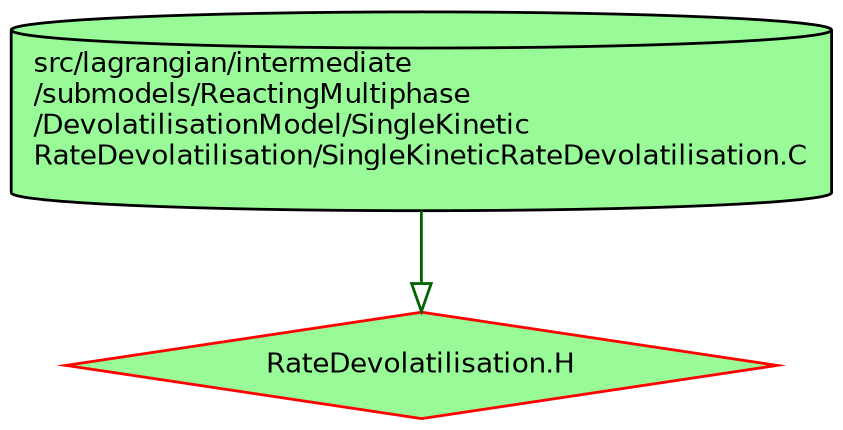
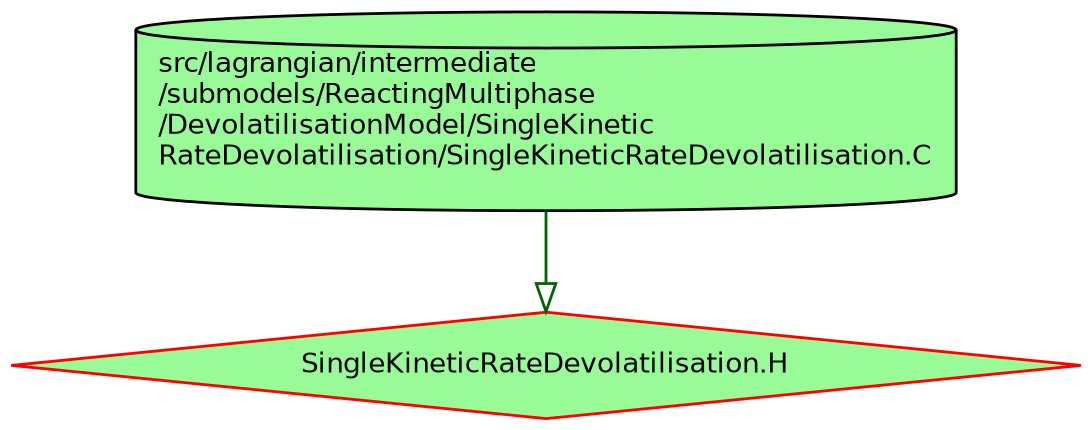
(421, 365) -> (546, 365)
